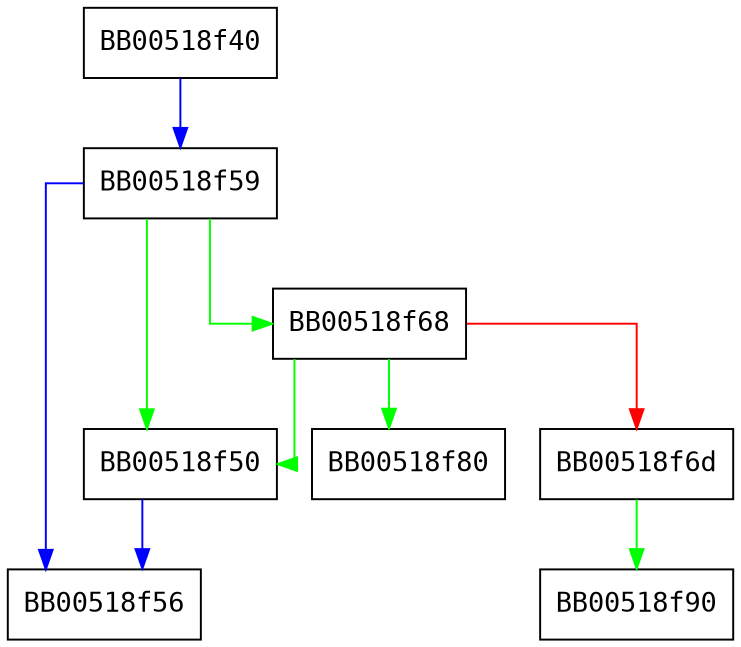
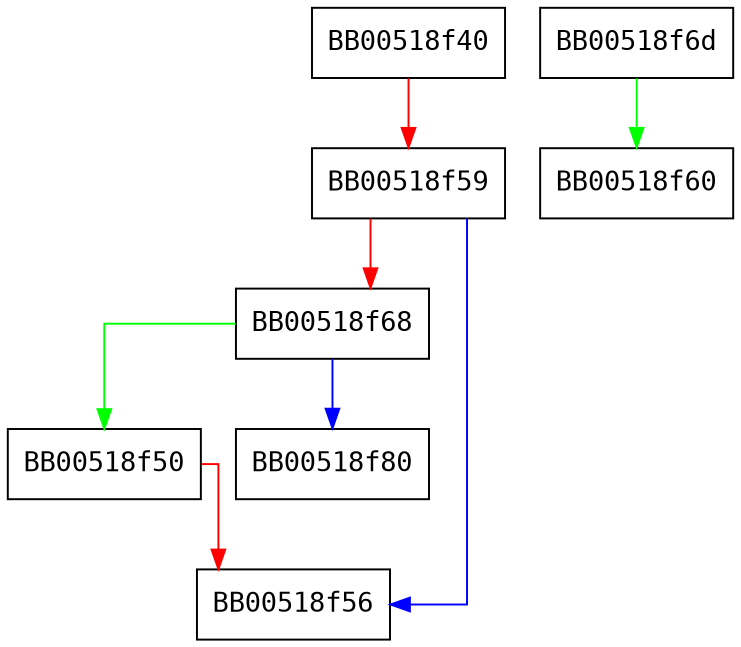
(180, 103) -> (409, 103)
(210, 293) -> (371, 244)
(147, 314) -> none
(594, 324) -> none
(389, 384) -> (332, 384)
(142, 524) -> (218, 498)
(637, 604) -> (637, 183)
